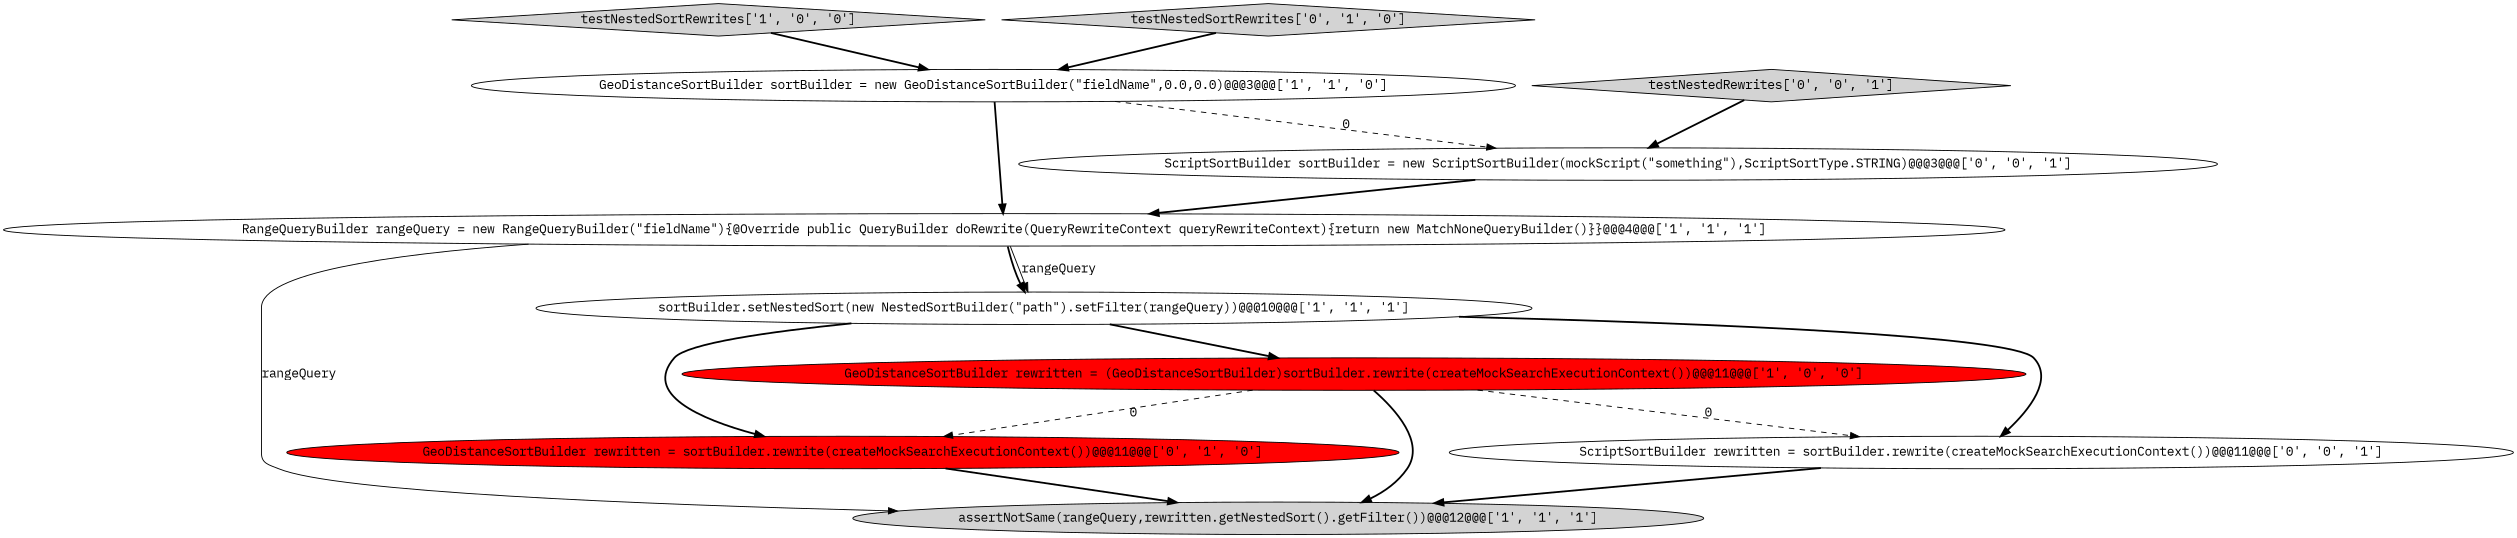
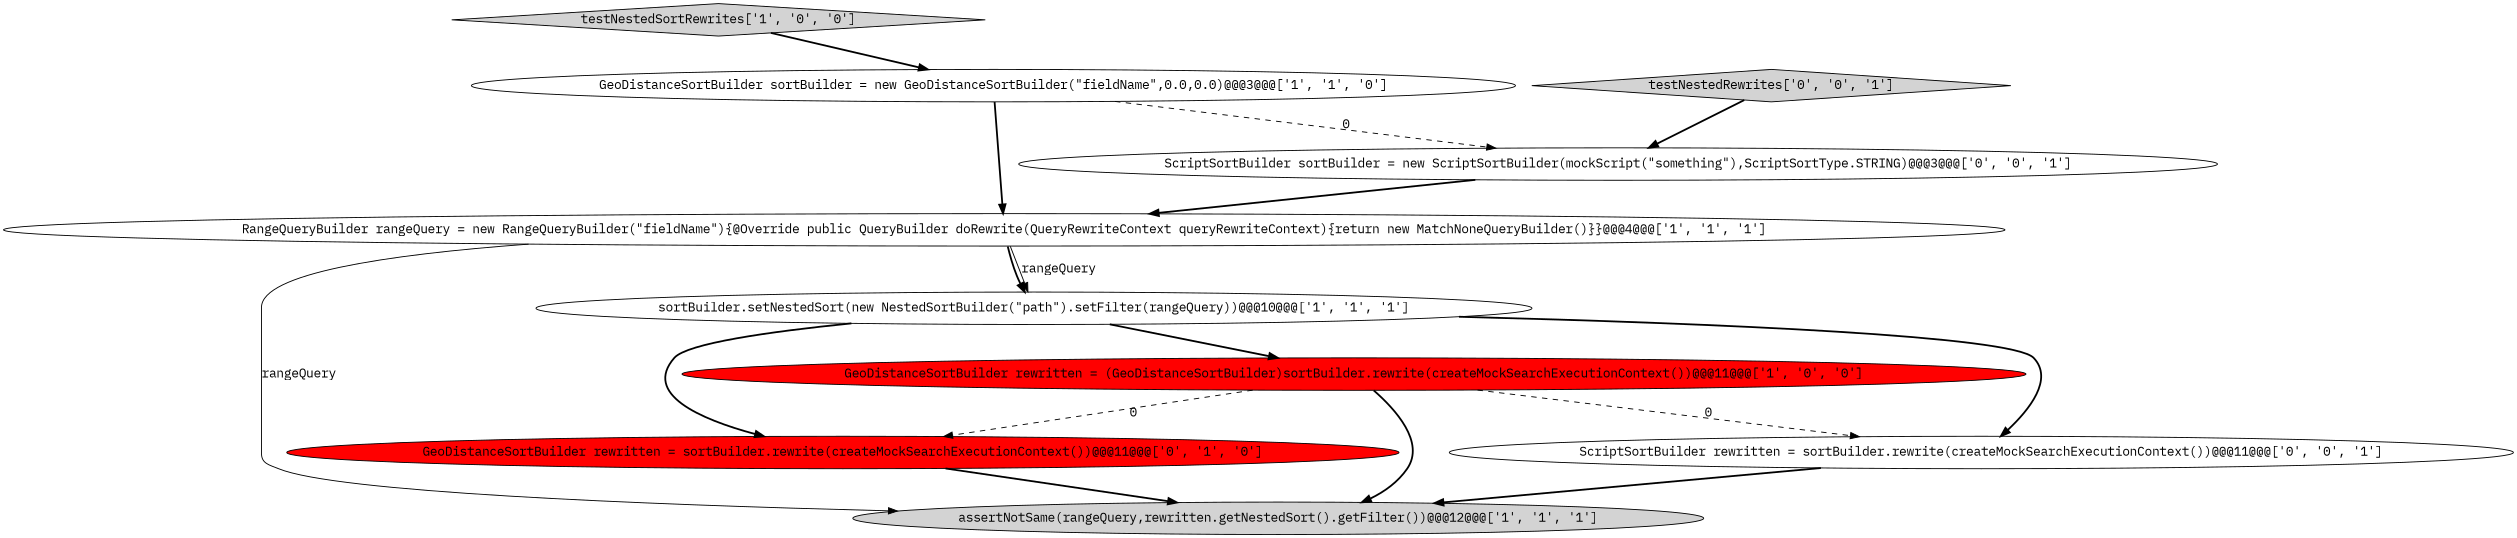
(1268, 20) -> none
